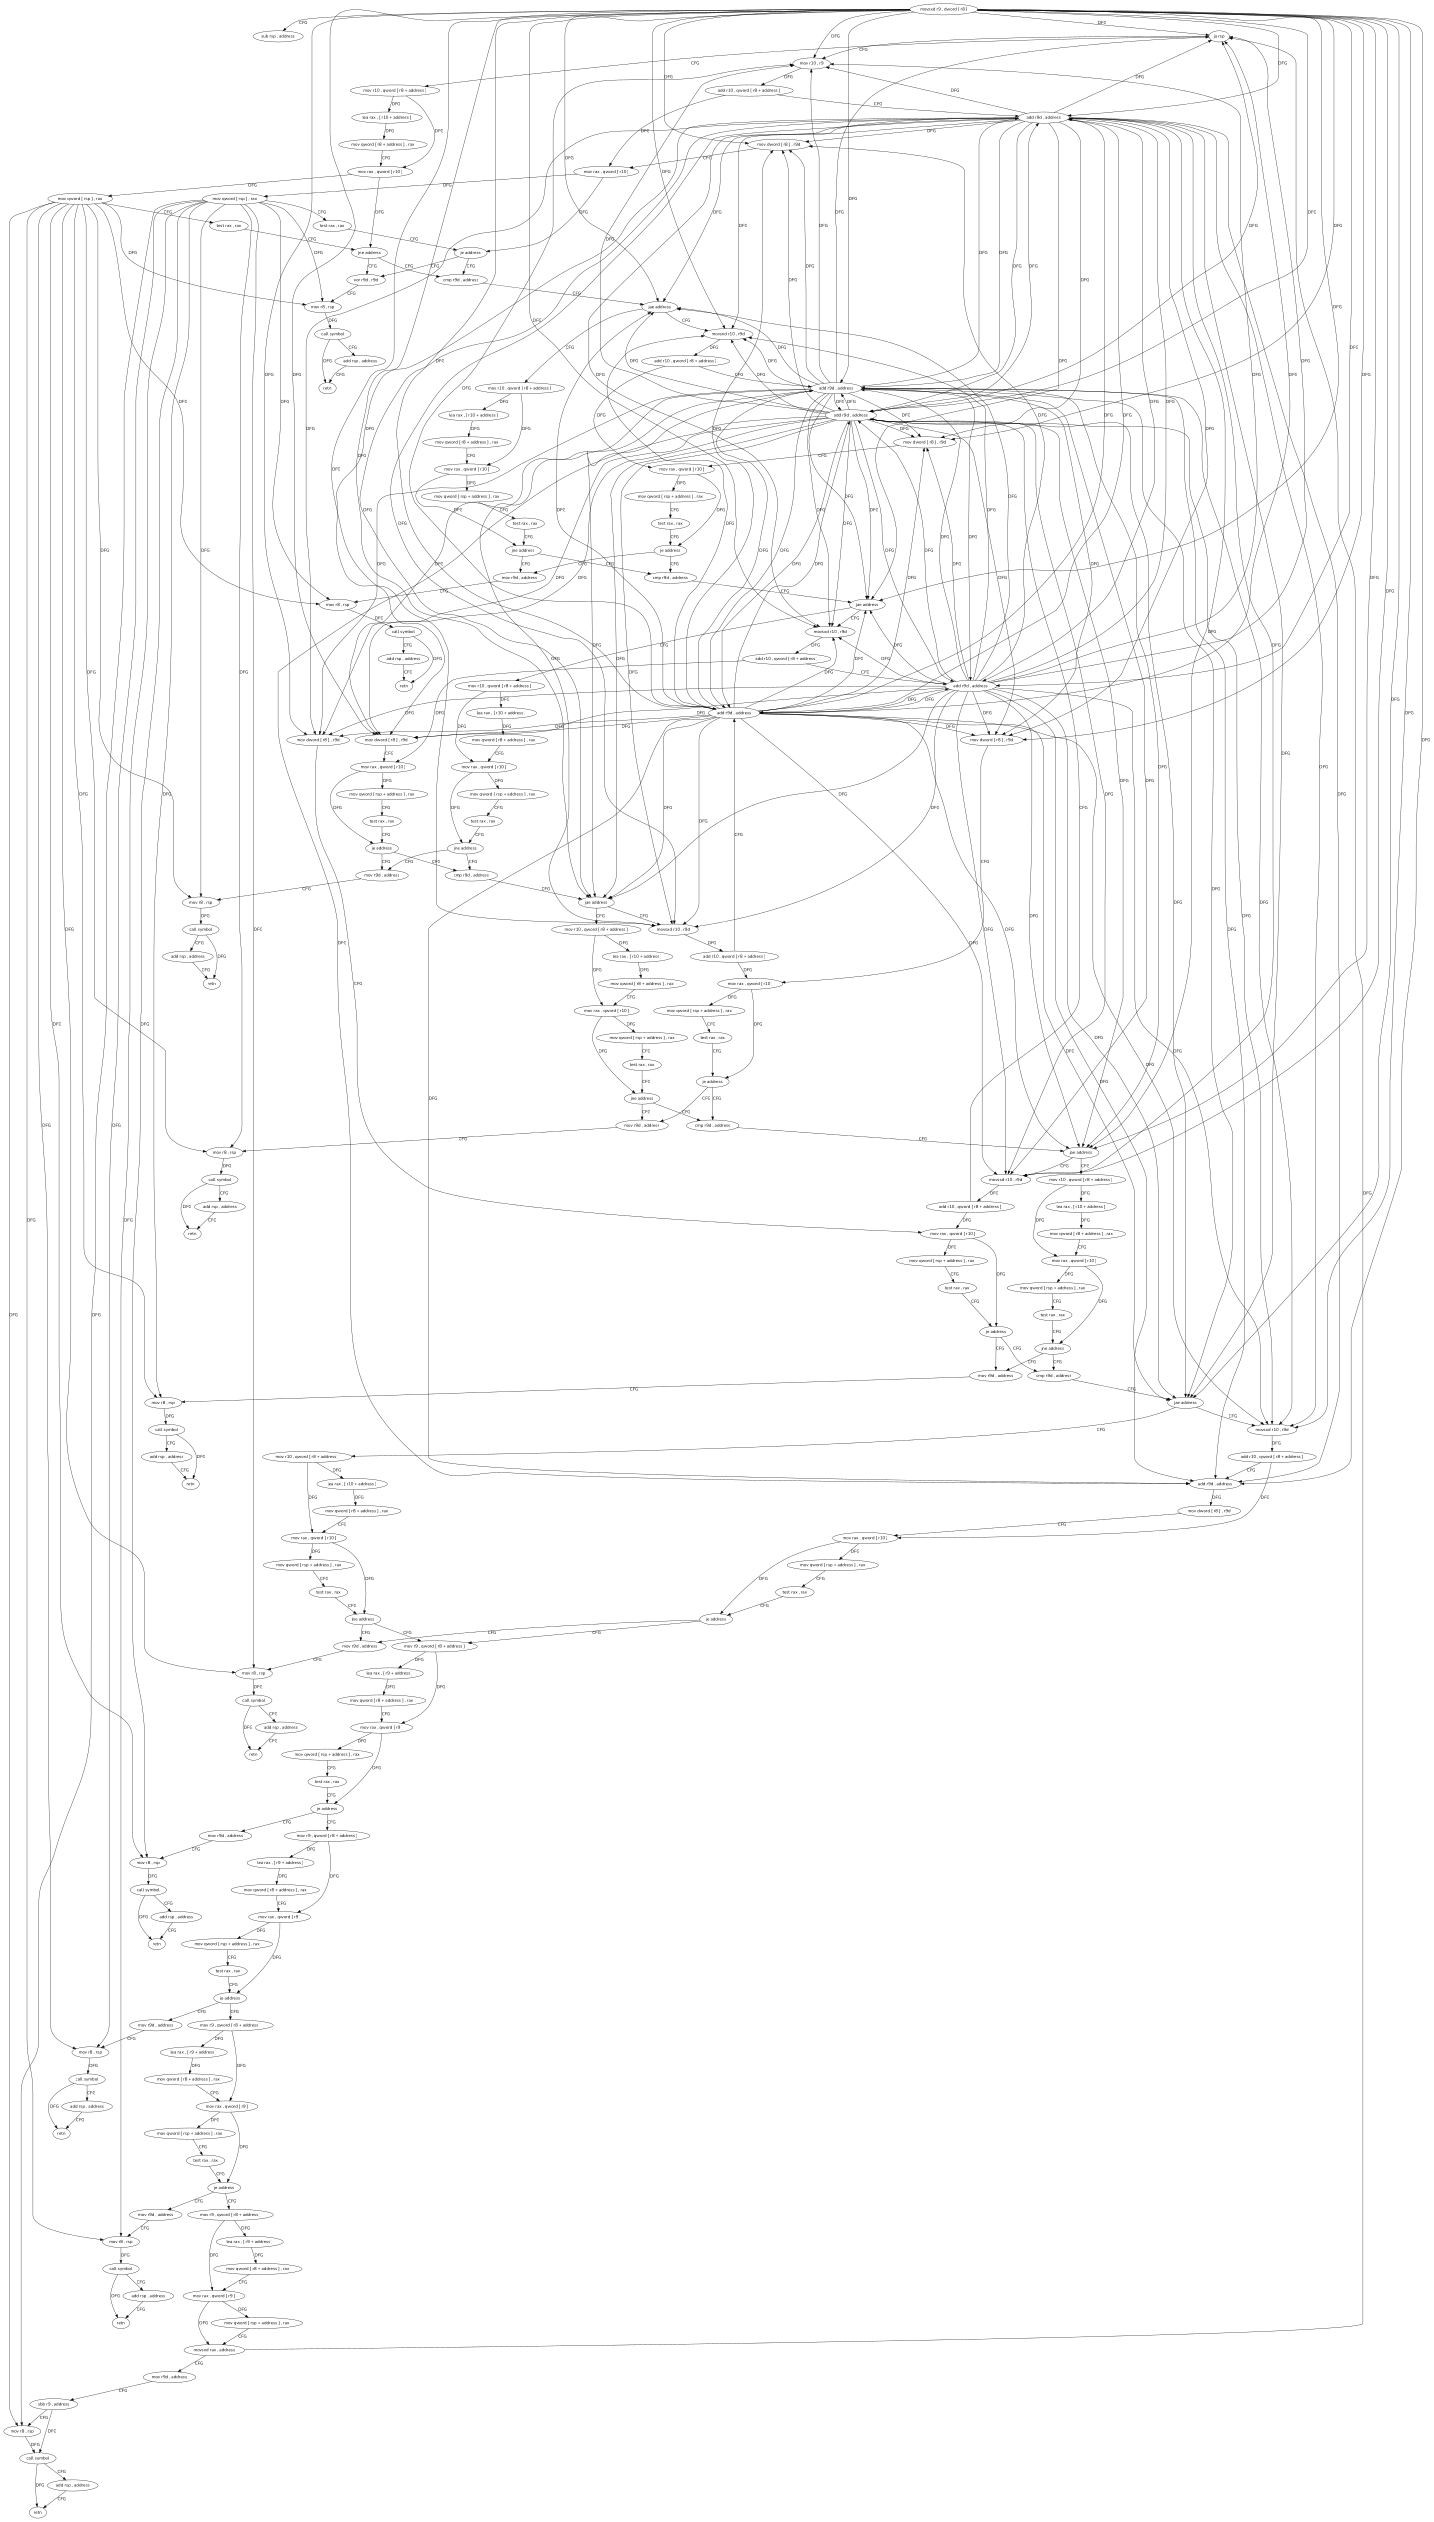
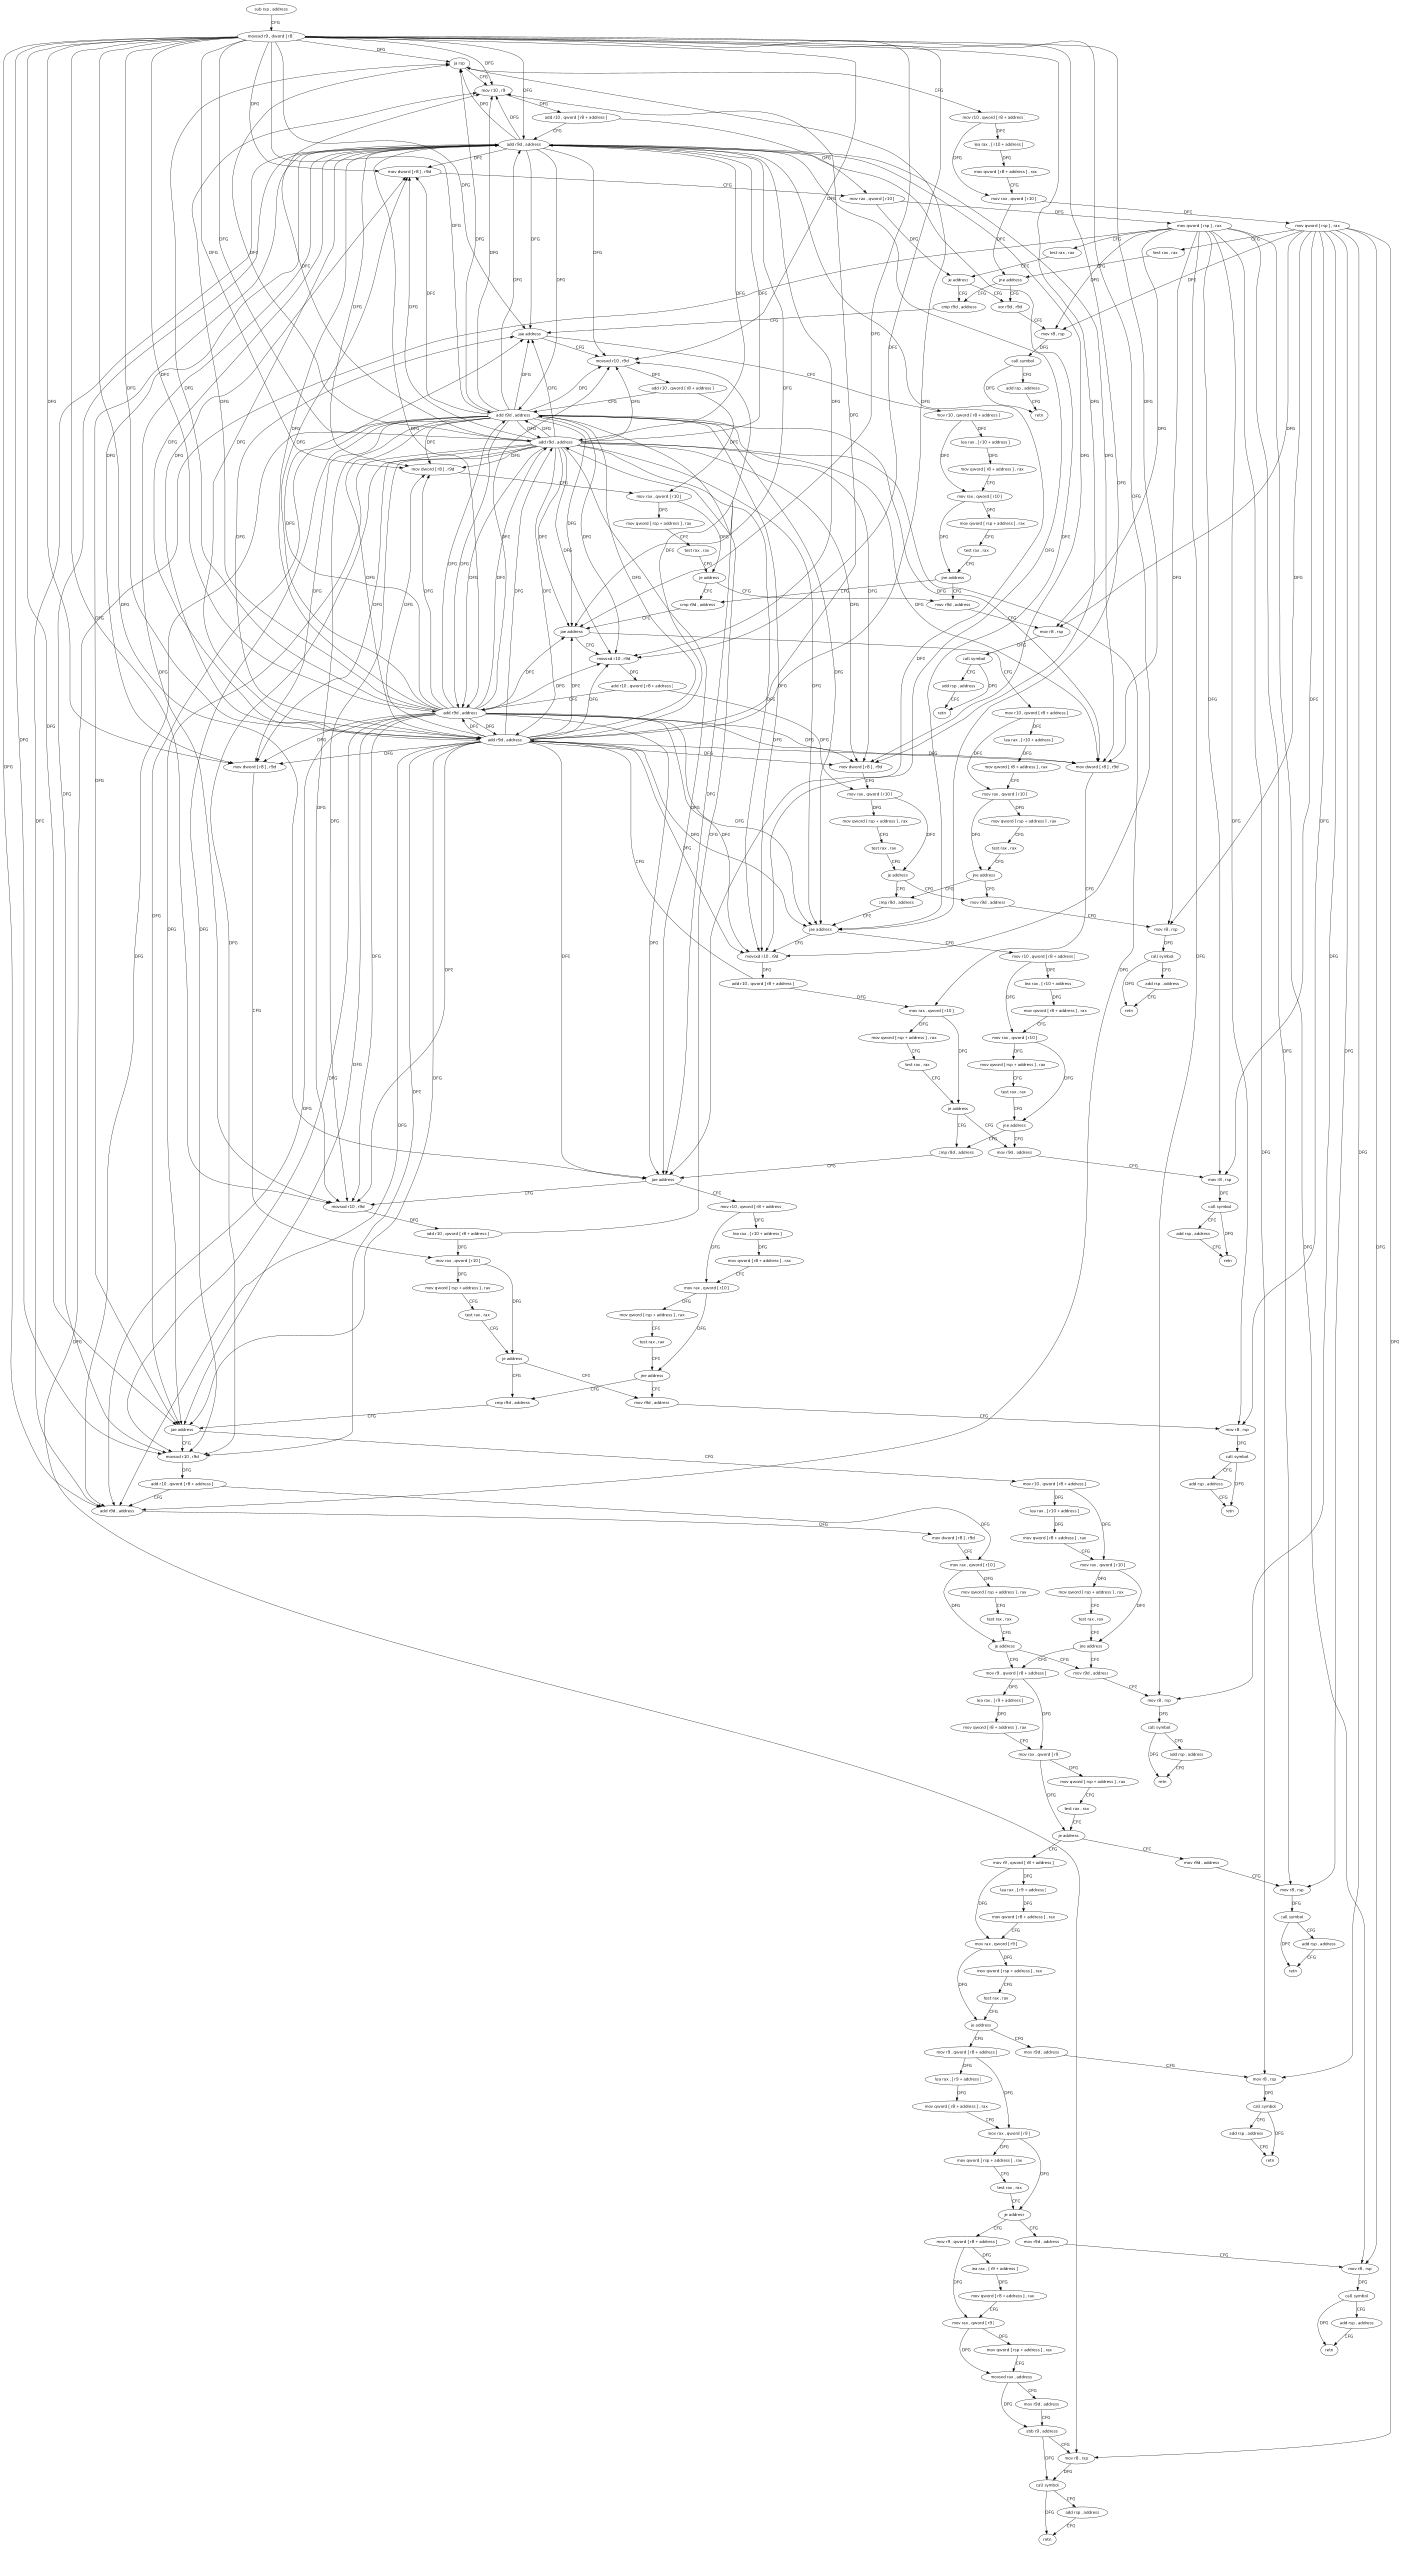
(596, 11) -> (271, 21)
(1363, 1713) -> (1003, 2409)
